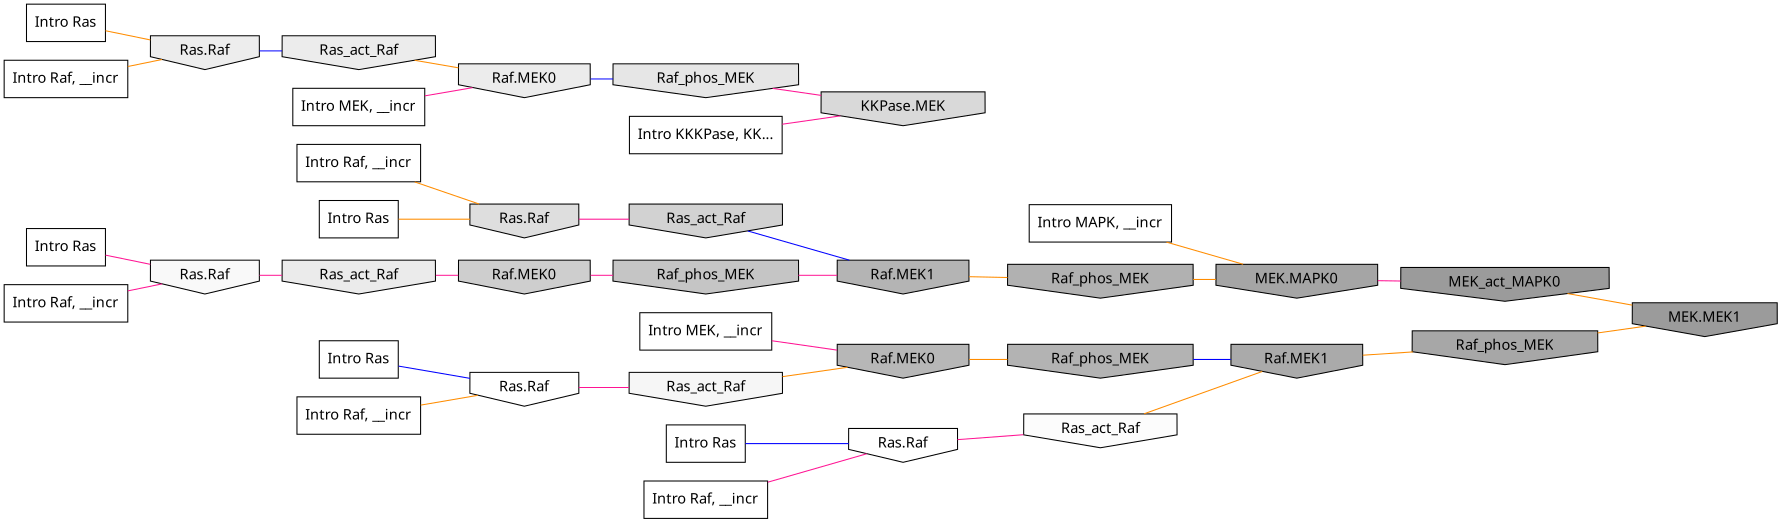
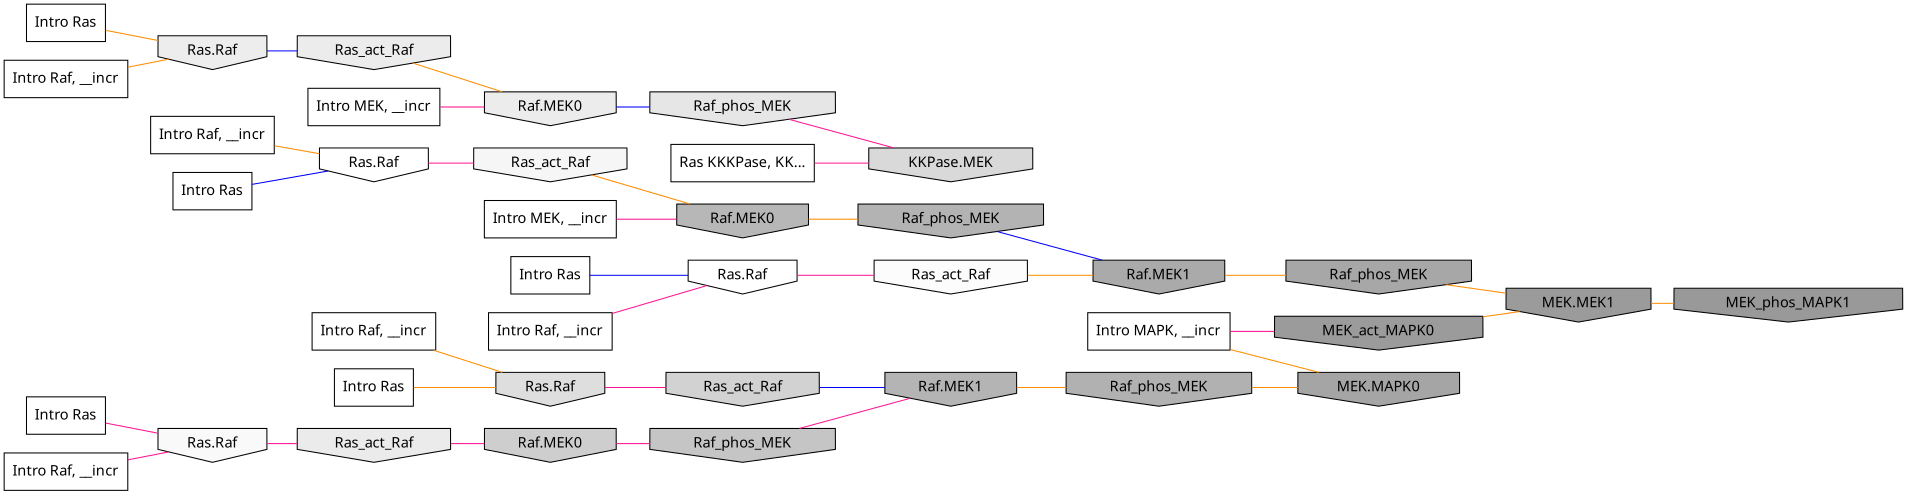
(706, 135) -> (743, 163)
(1389, 281) -> (1252, 331)
none -> (1788, 303)
